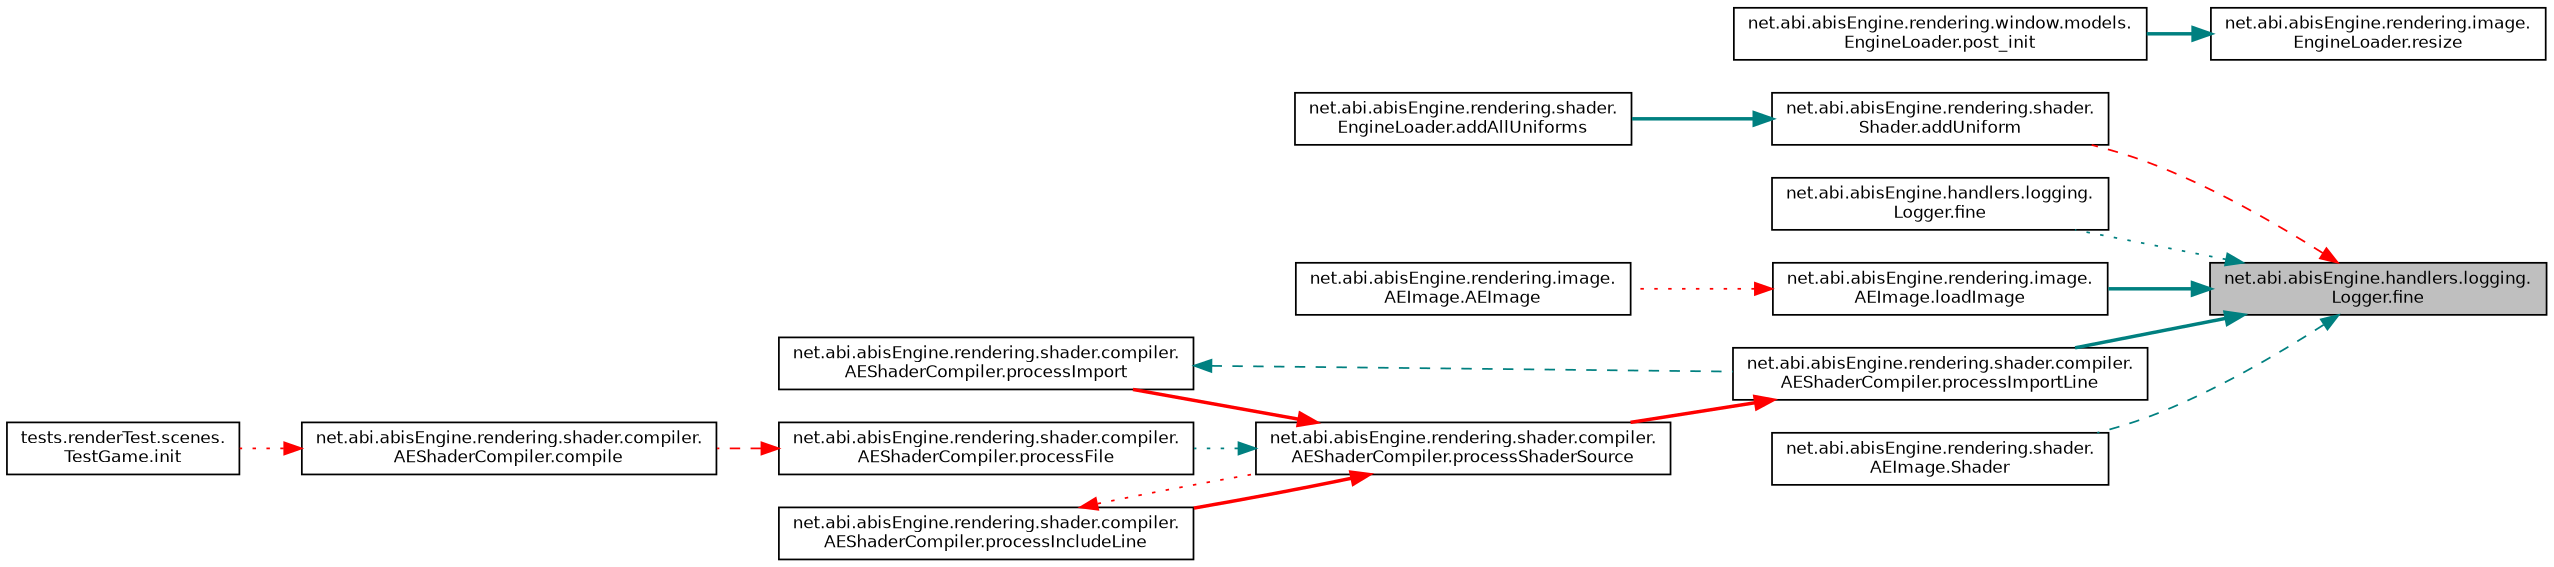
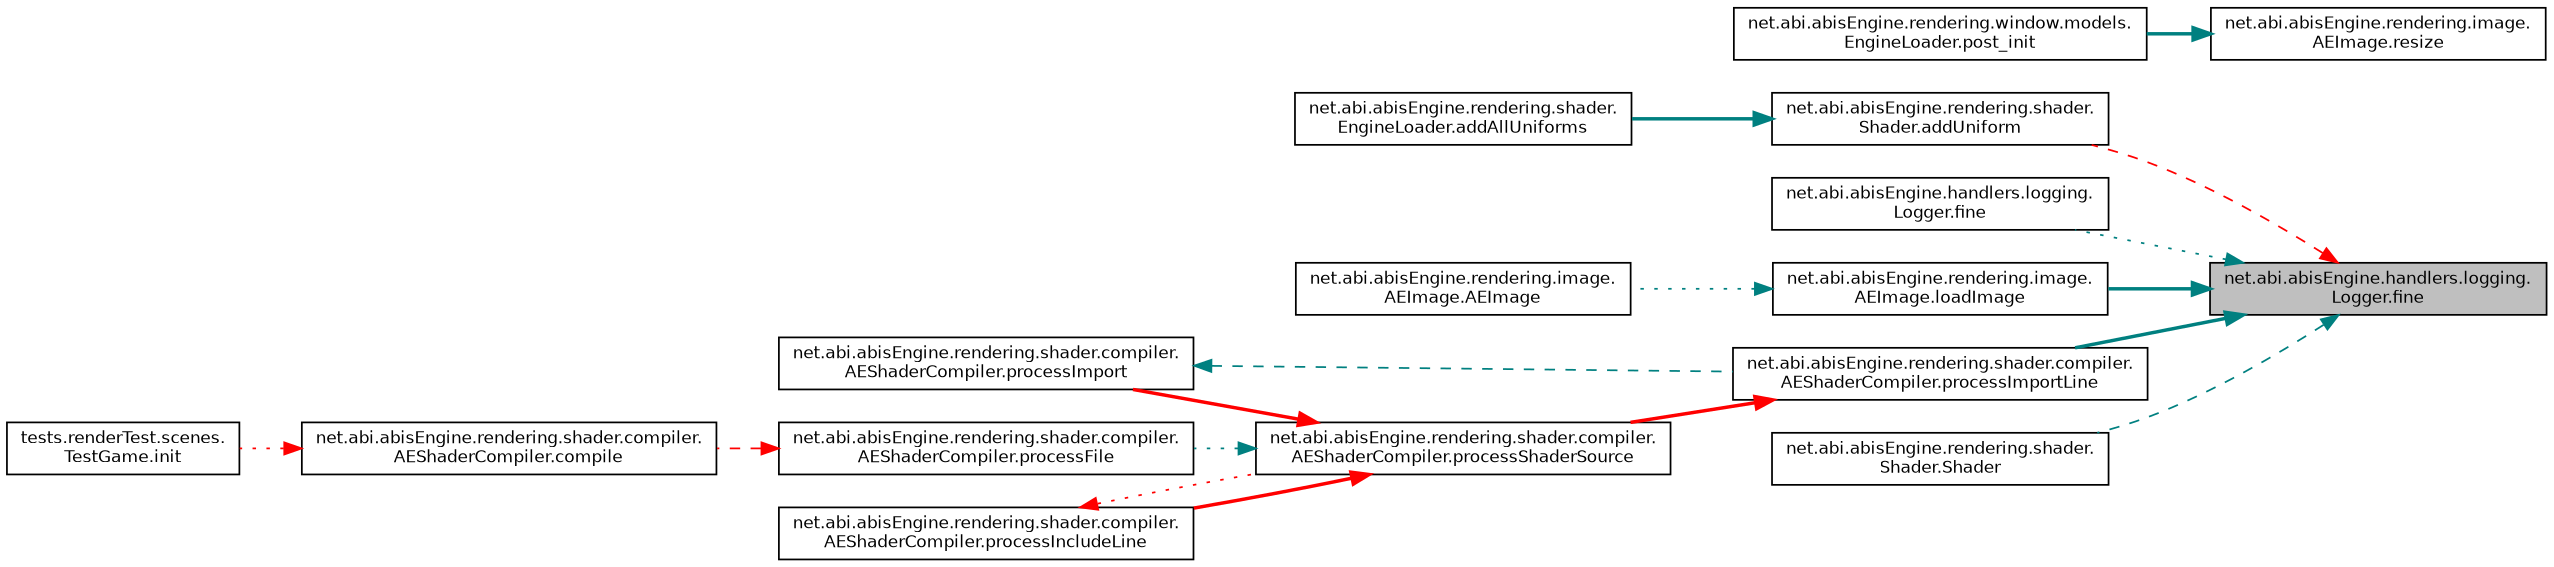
(2378, 34) -> (2378, 34)
(1693, 289) -> (1693, 289)
(1940, 459) -> (1940, 459)
